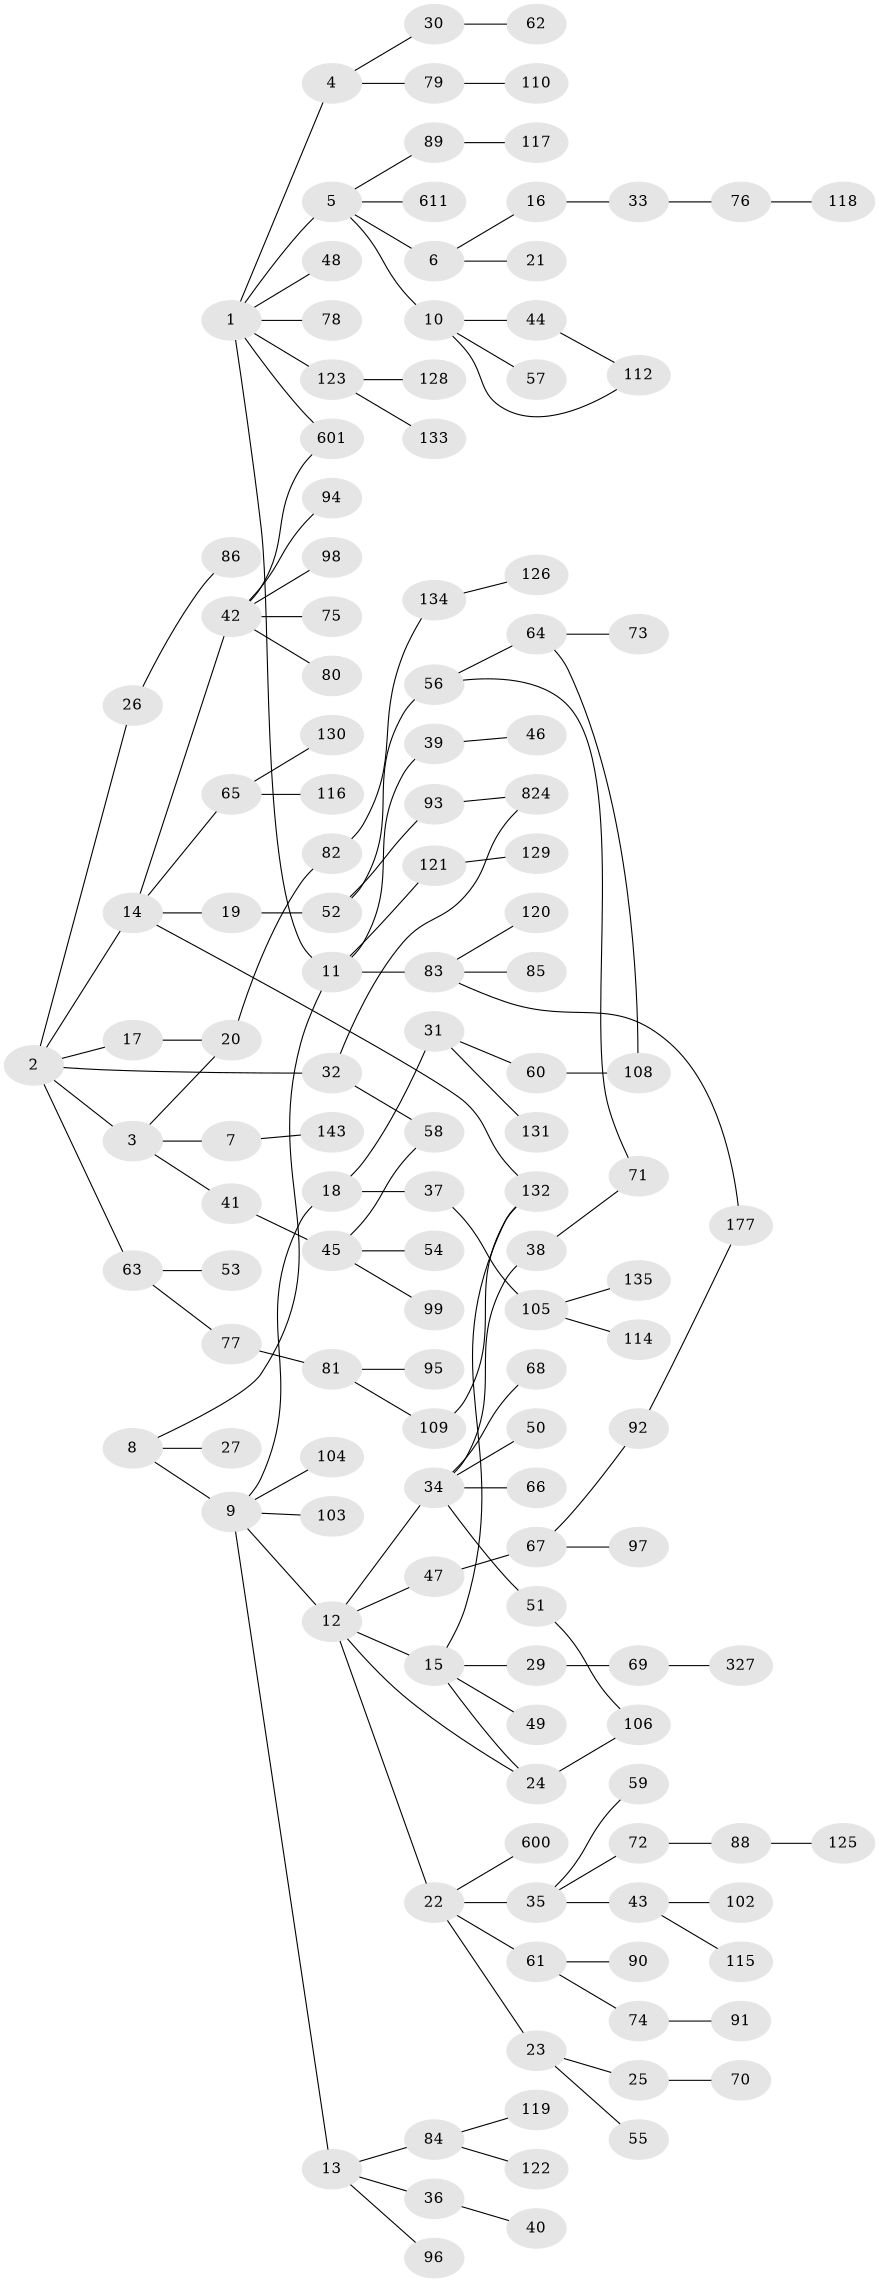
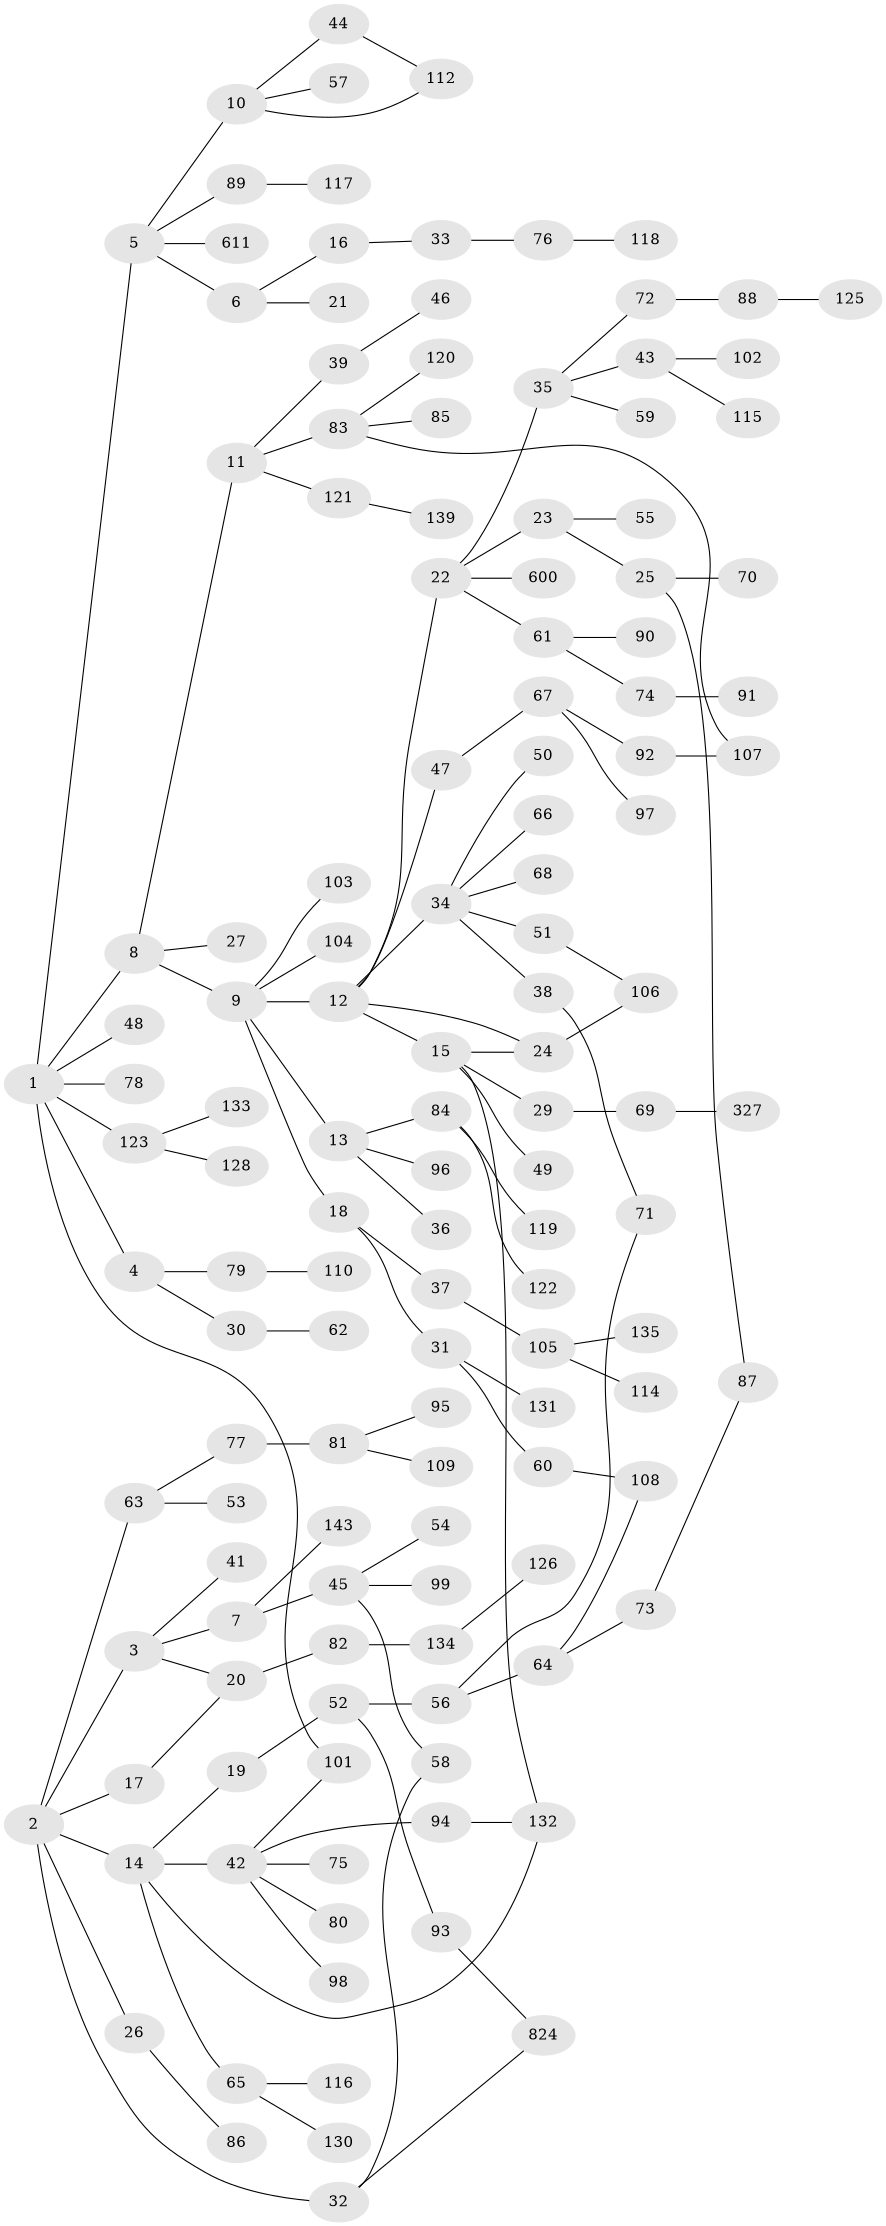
(332, 439) -> (339, 1763)
(267, 651) -> (84, 1019)
(537, 854) -> (441, 519)
(741, 1226) -> (748, 756)
(282, 1227) -> (280, 1606)
(485, 1310) -> (492, 1822)
none -> (748, 1383)
(537, 2228) -> none
